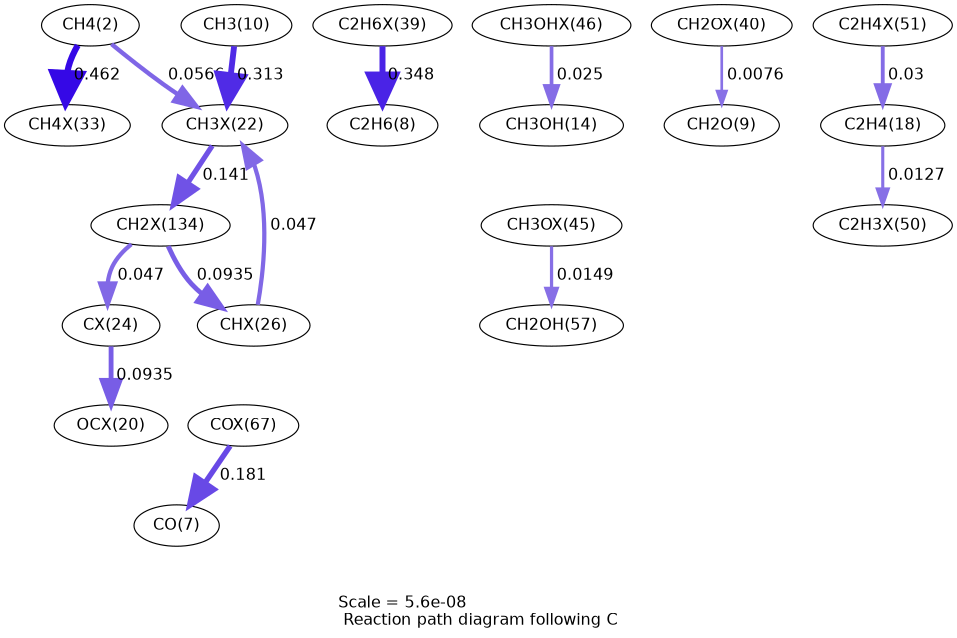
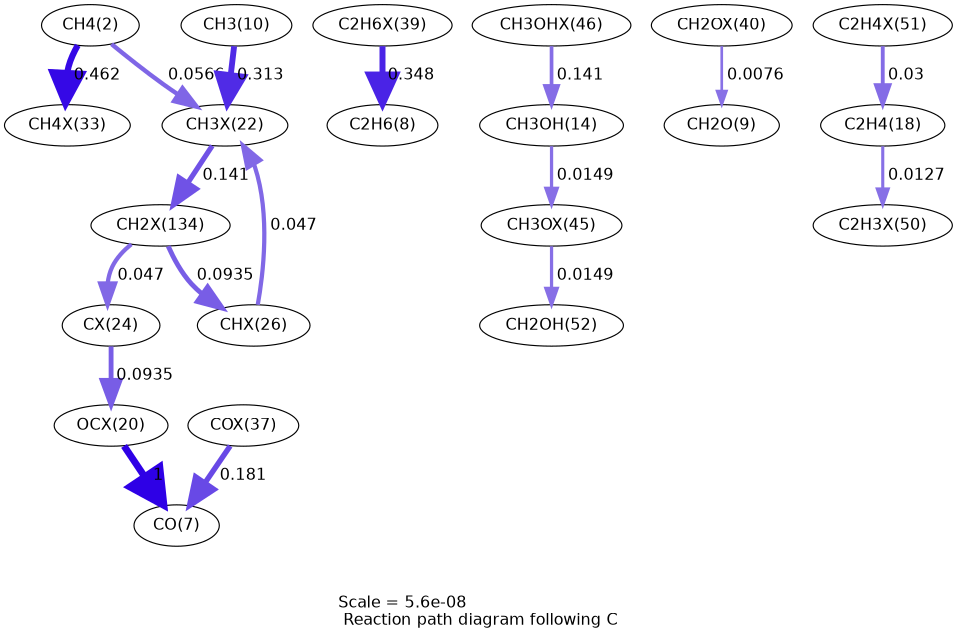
(578, 75) -> (578, 75)
none -> (552, 167)
(552, 325) -> (552, 325)
(243, 425) -> (243, 425)
none -> (134, 461)
